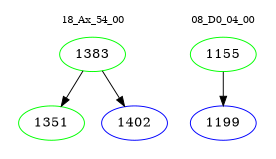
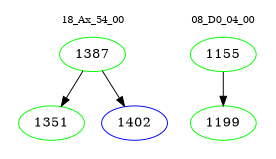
(93, 54) -> (93, 54)
(223, 123) -> (223, 123)
